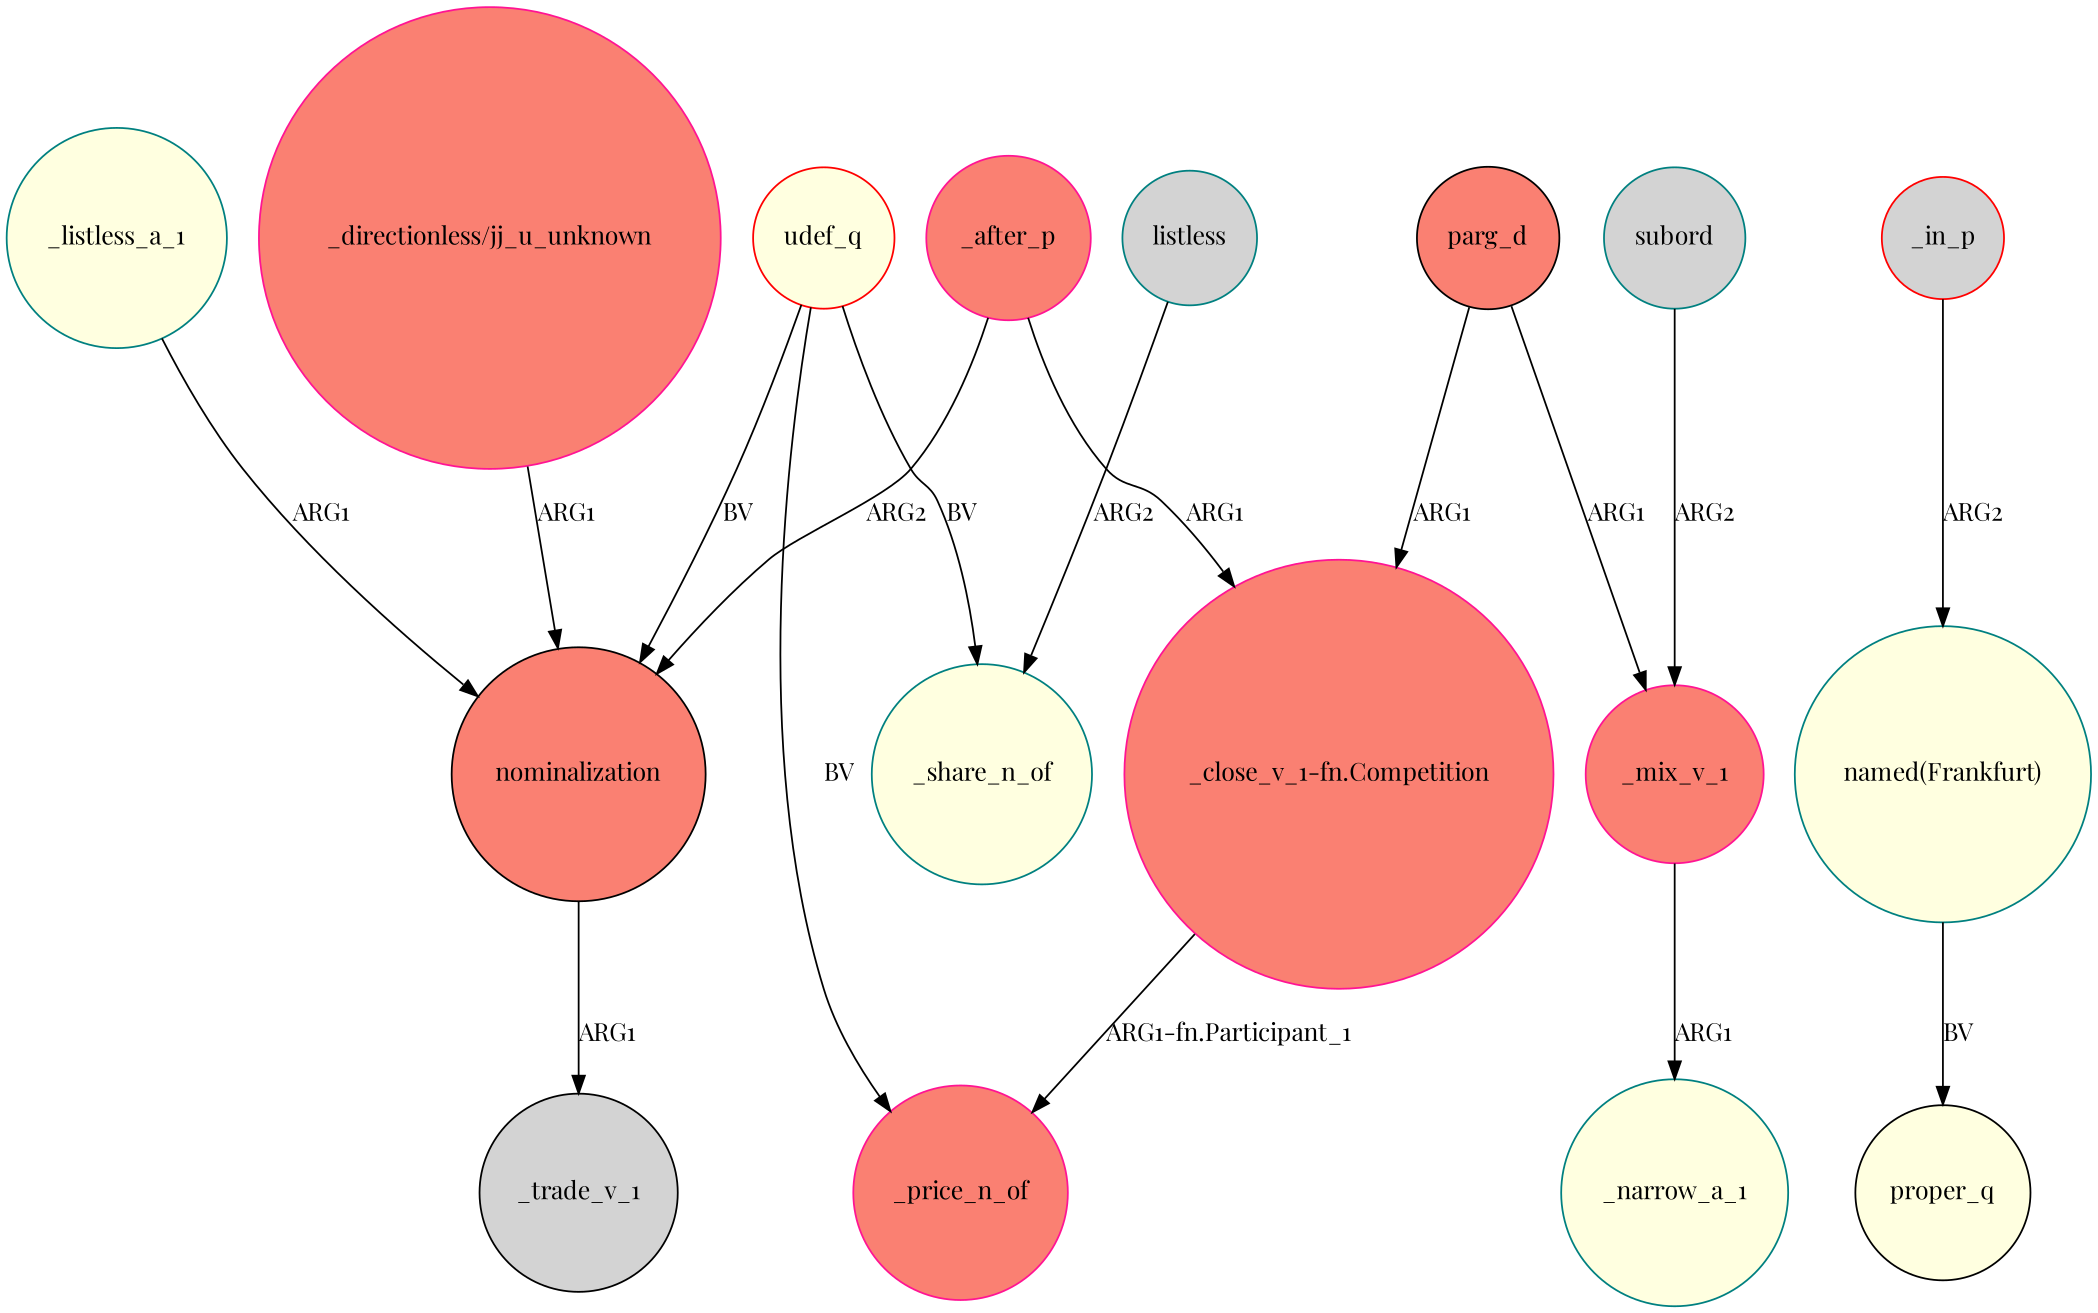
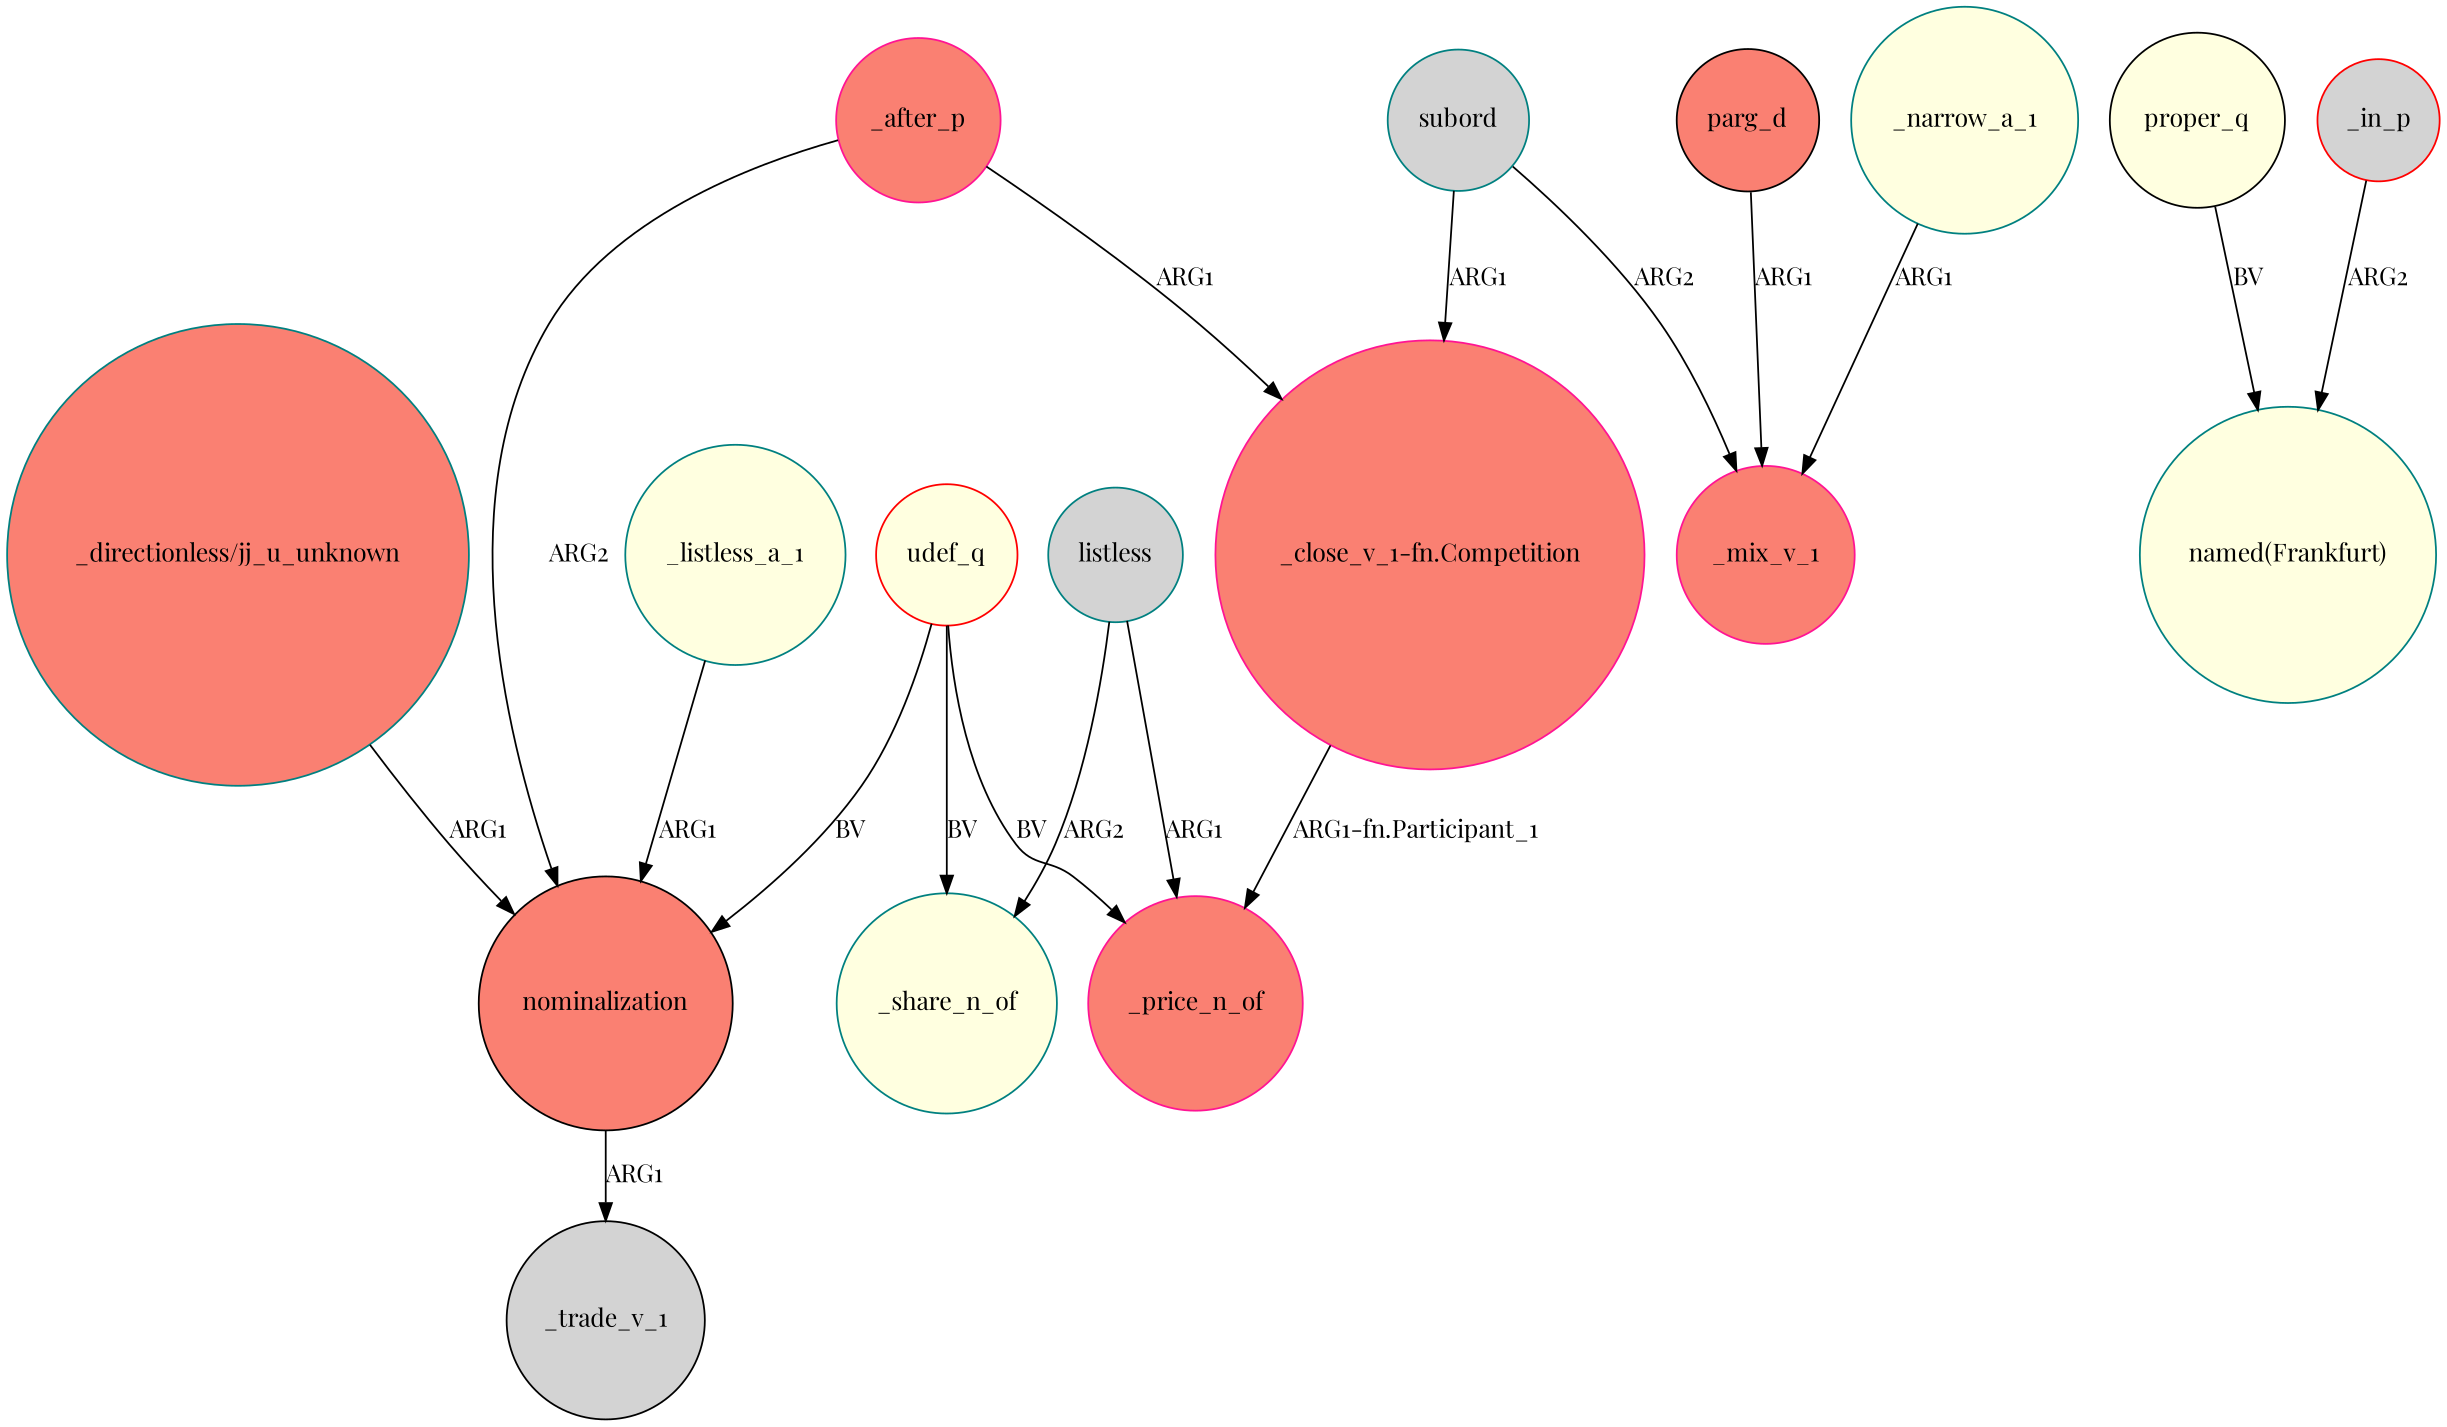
(490, 238) -> (238, 555)
(1435, 429) -> (1450, 257)
none -> (1150, 750)
(1675, 962) -> (1864, 341)
(1943, 1004) -> (2235, 300)
